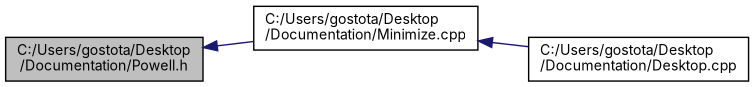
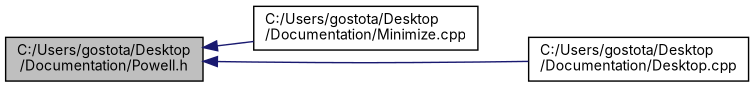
(510, 45) -> (373, 63)
